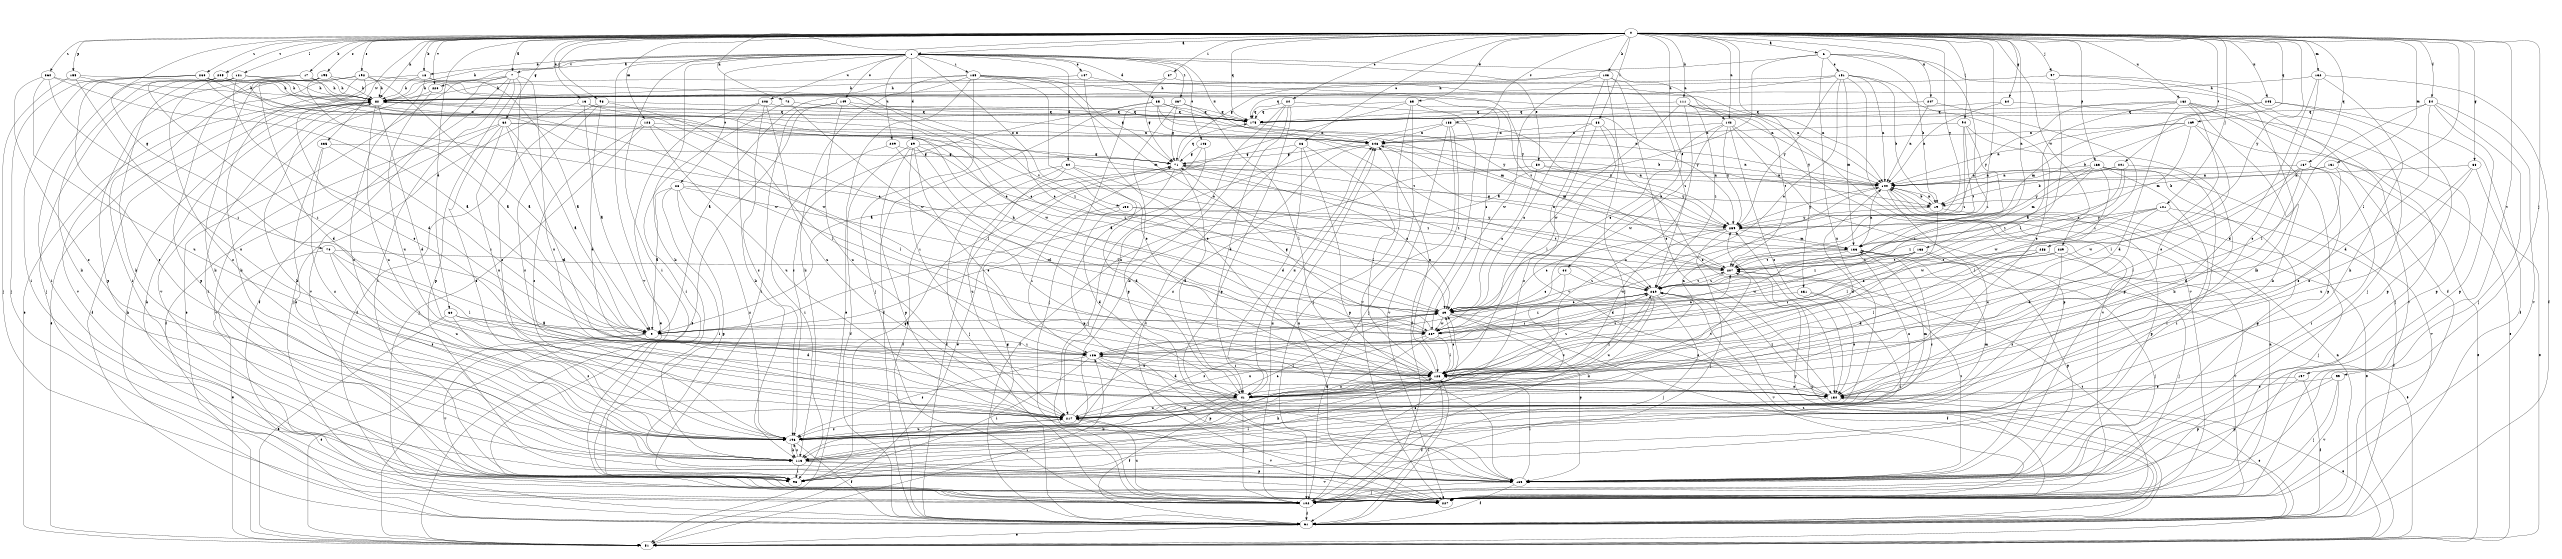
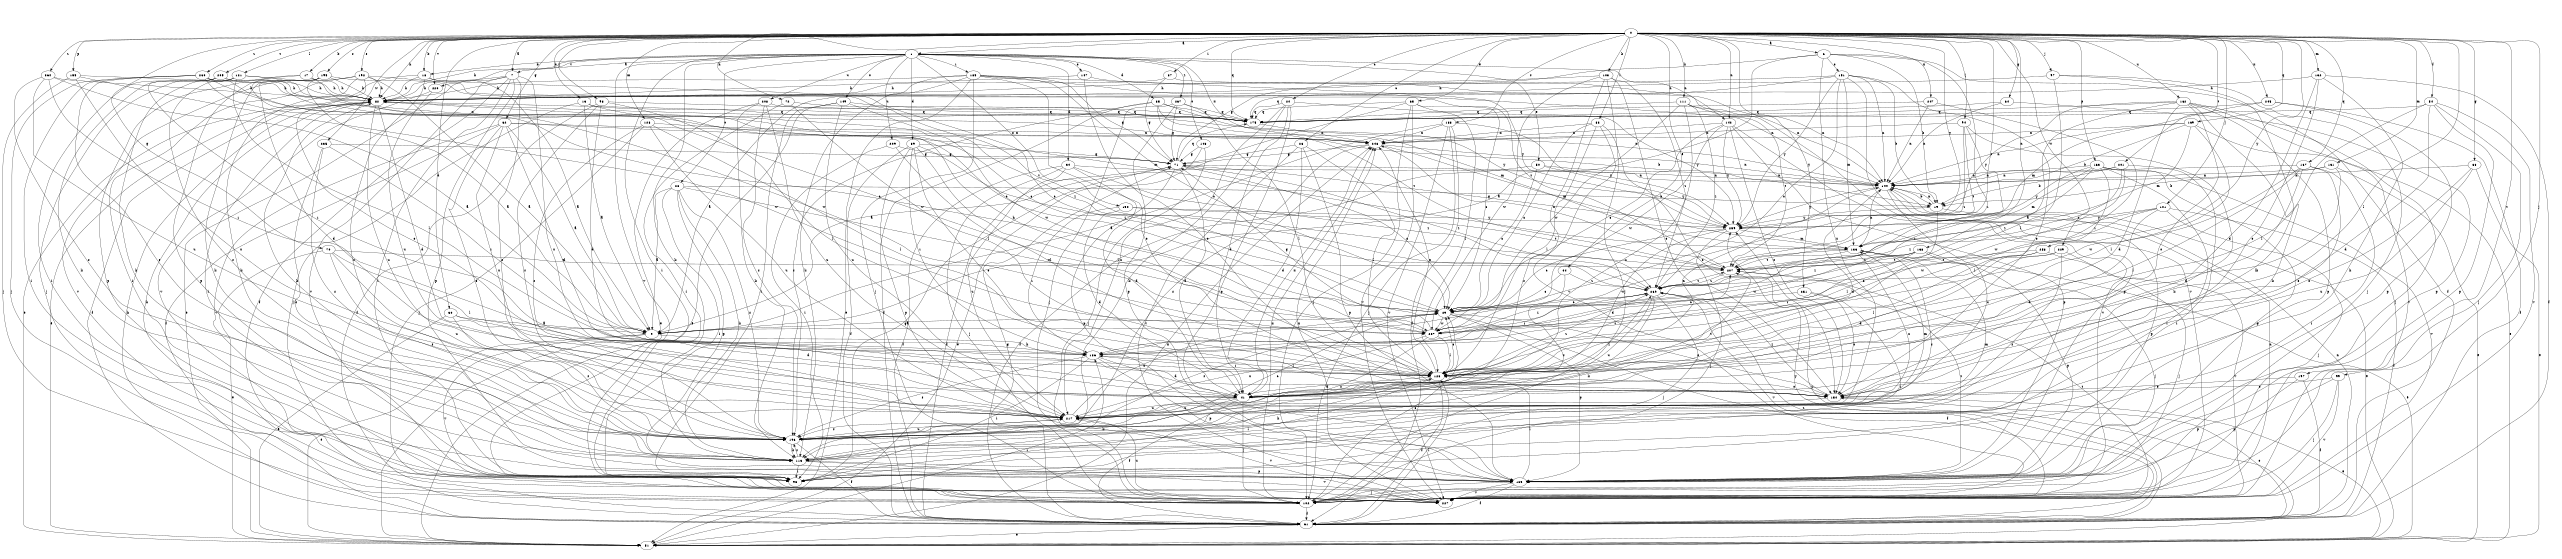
(429, 228) -> (429, 228)
(1027, 345) -> (1027, 345)
none -> (726, 352)
none -> (1043, 481)
none -> (1493, 487)
